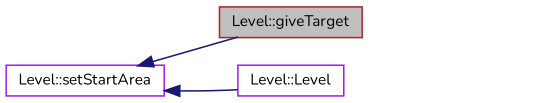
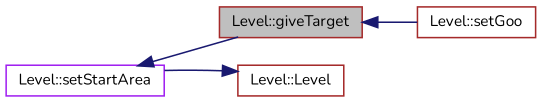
none -> (477, 22)
(291, 81) -> (291, 81)
(209, 91) -> (193, 70)
